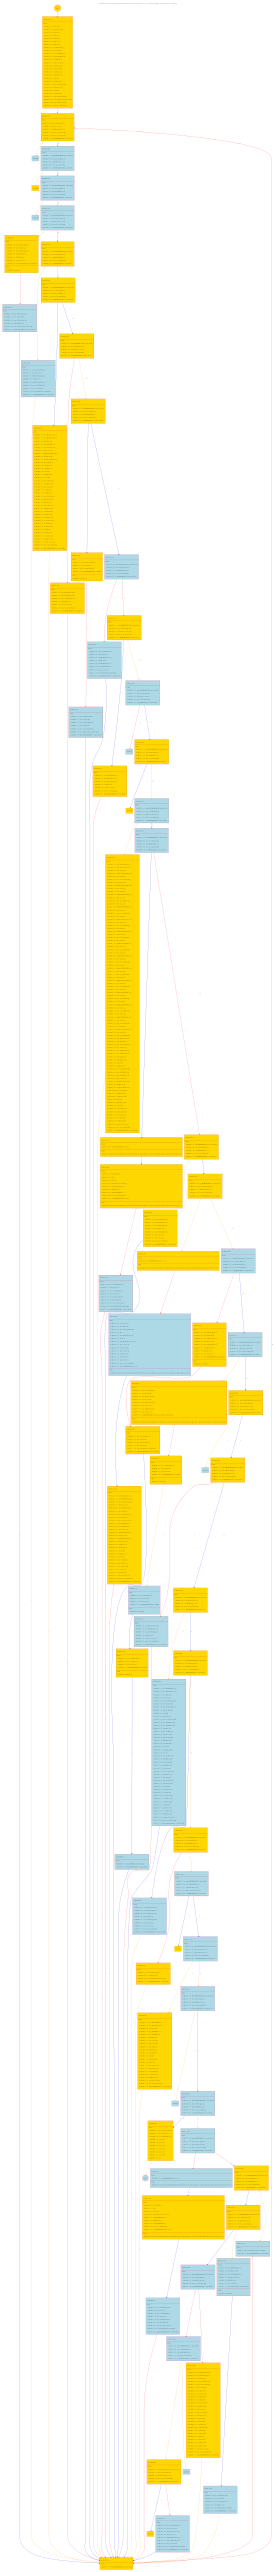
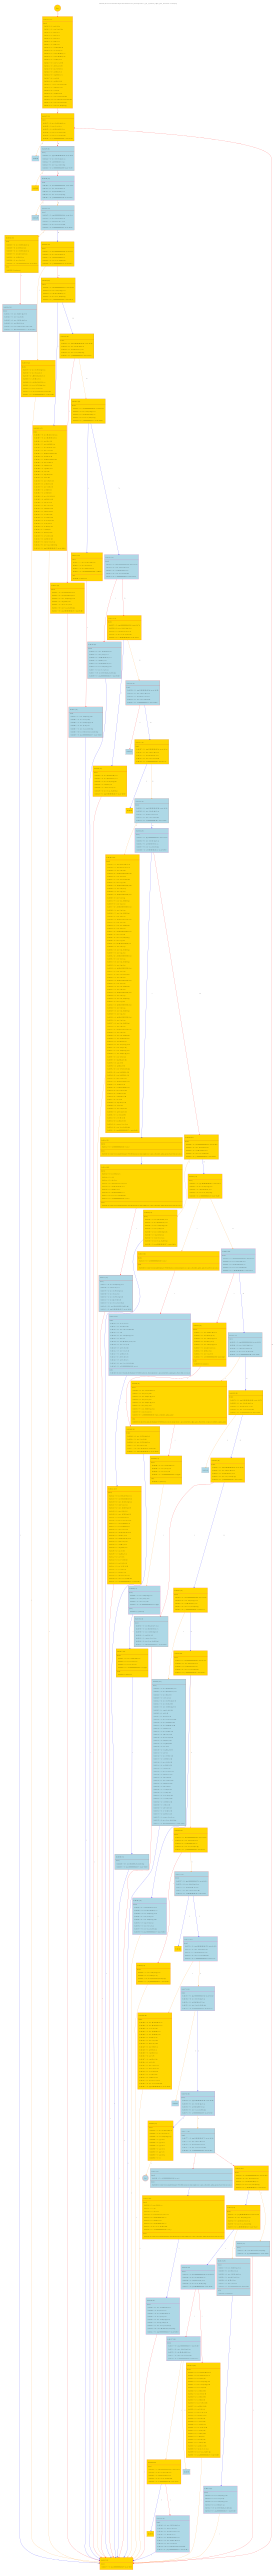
(38, 379) -> (38, 379)
